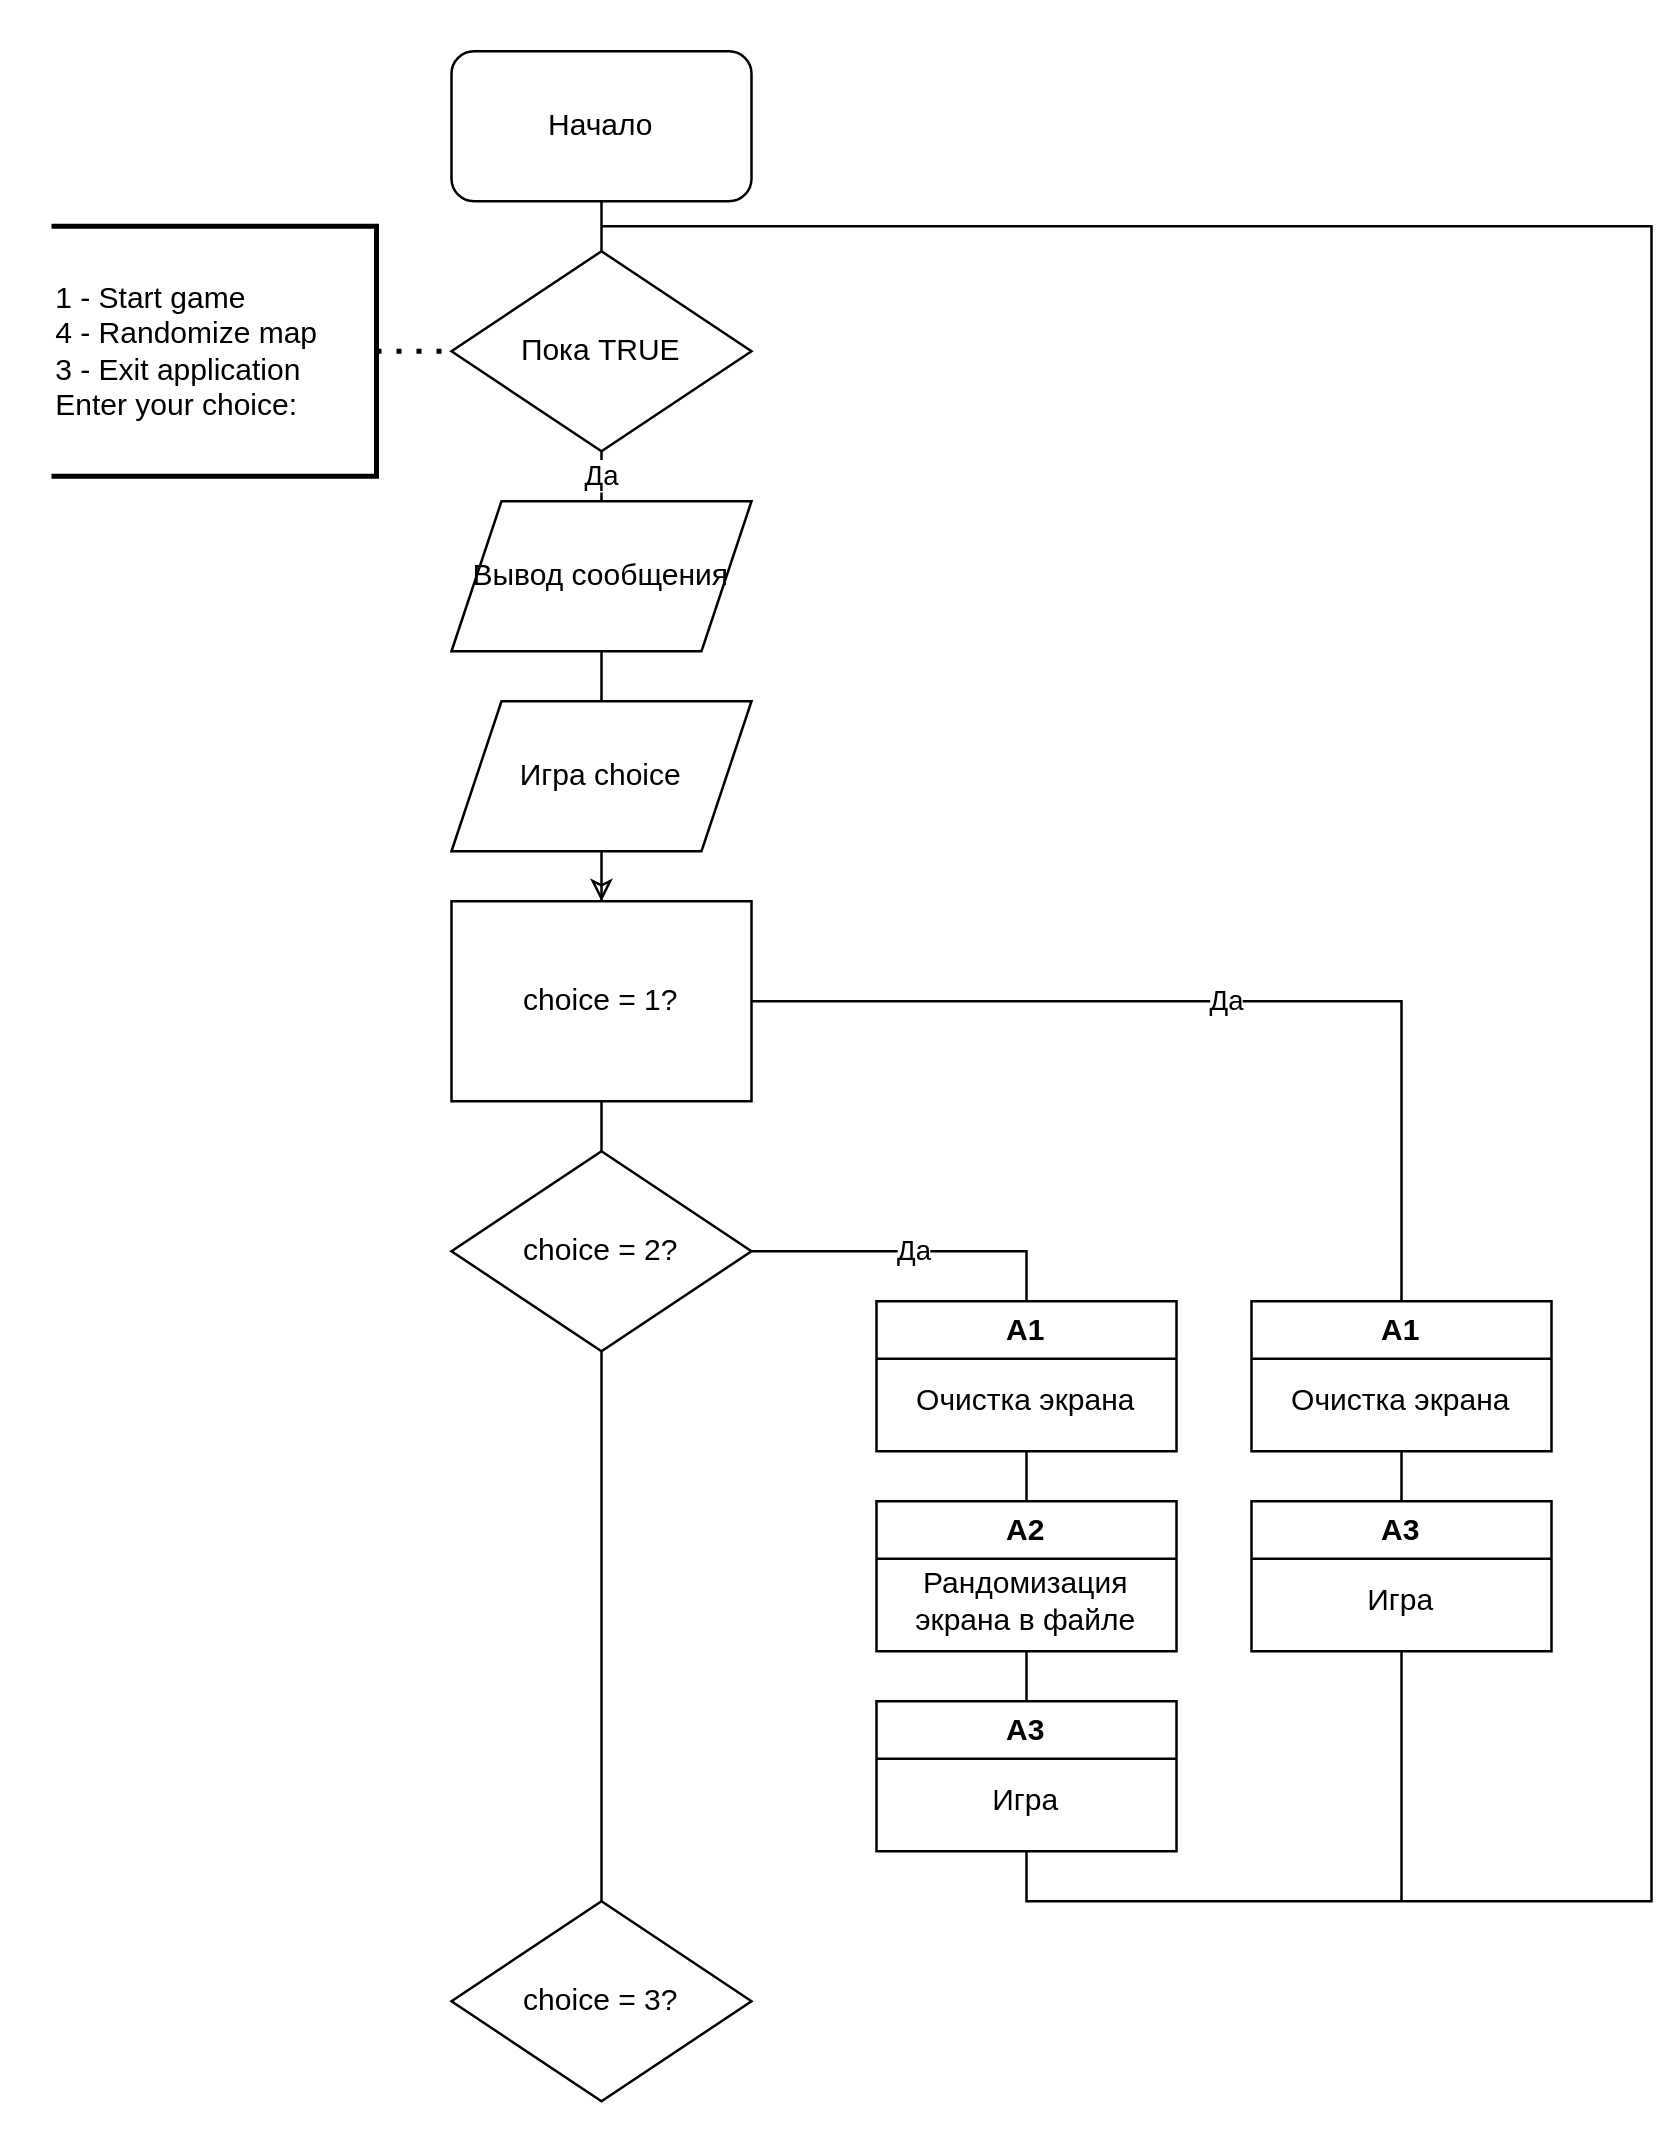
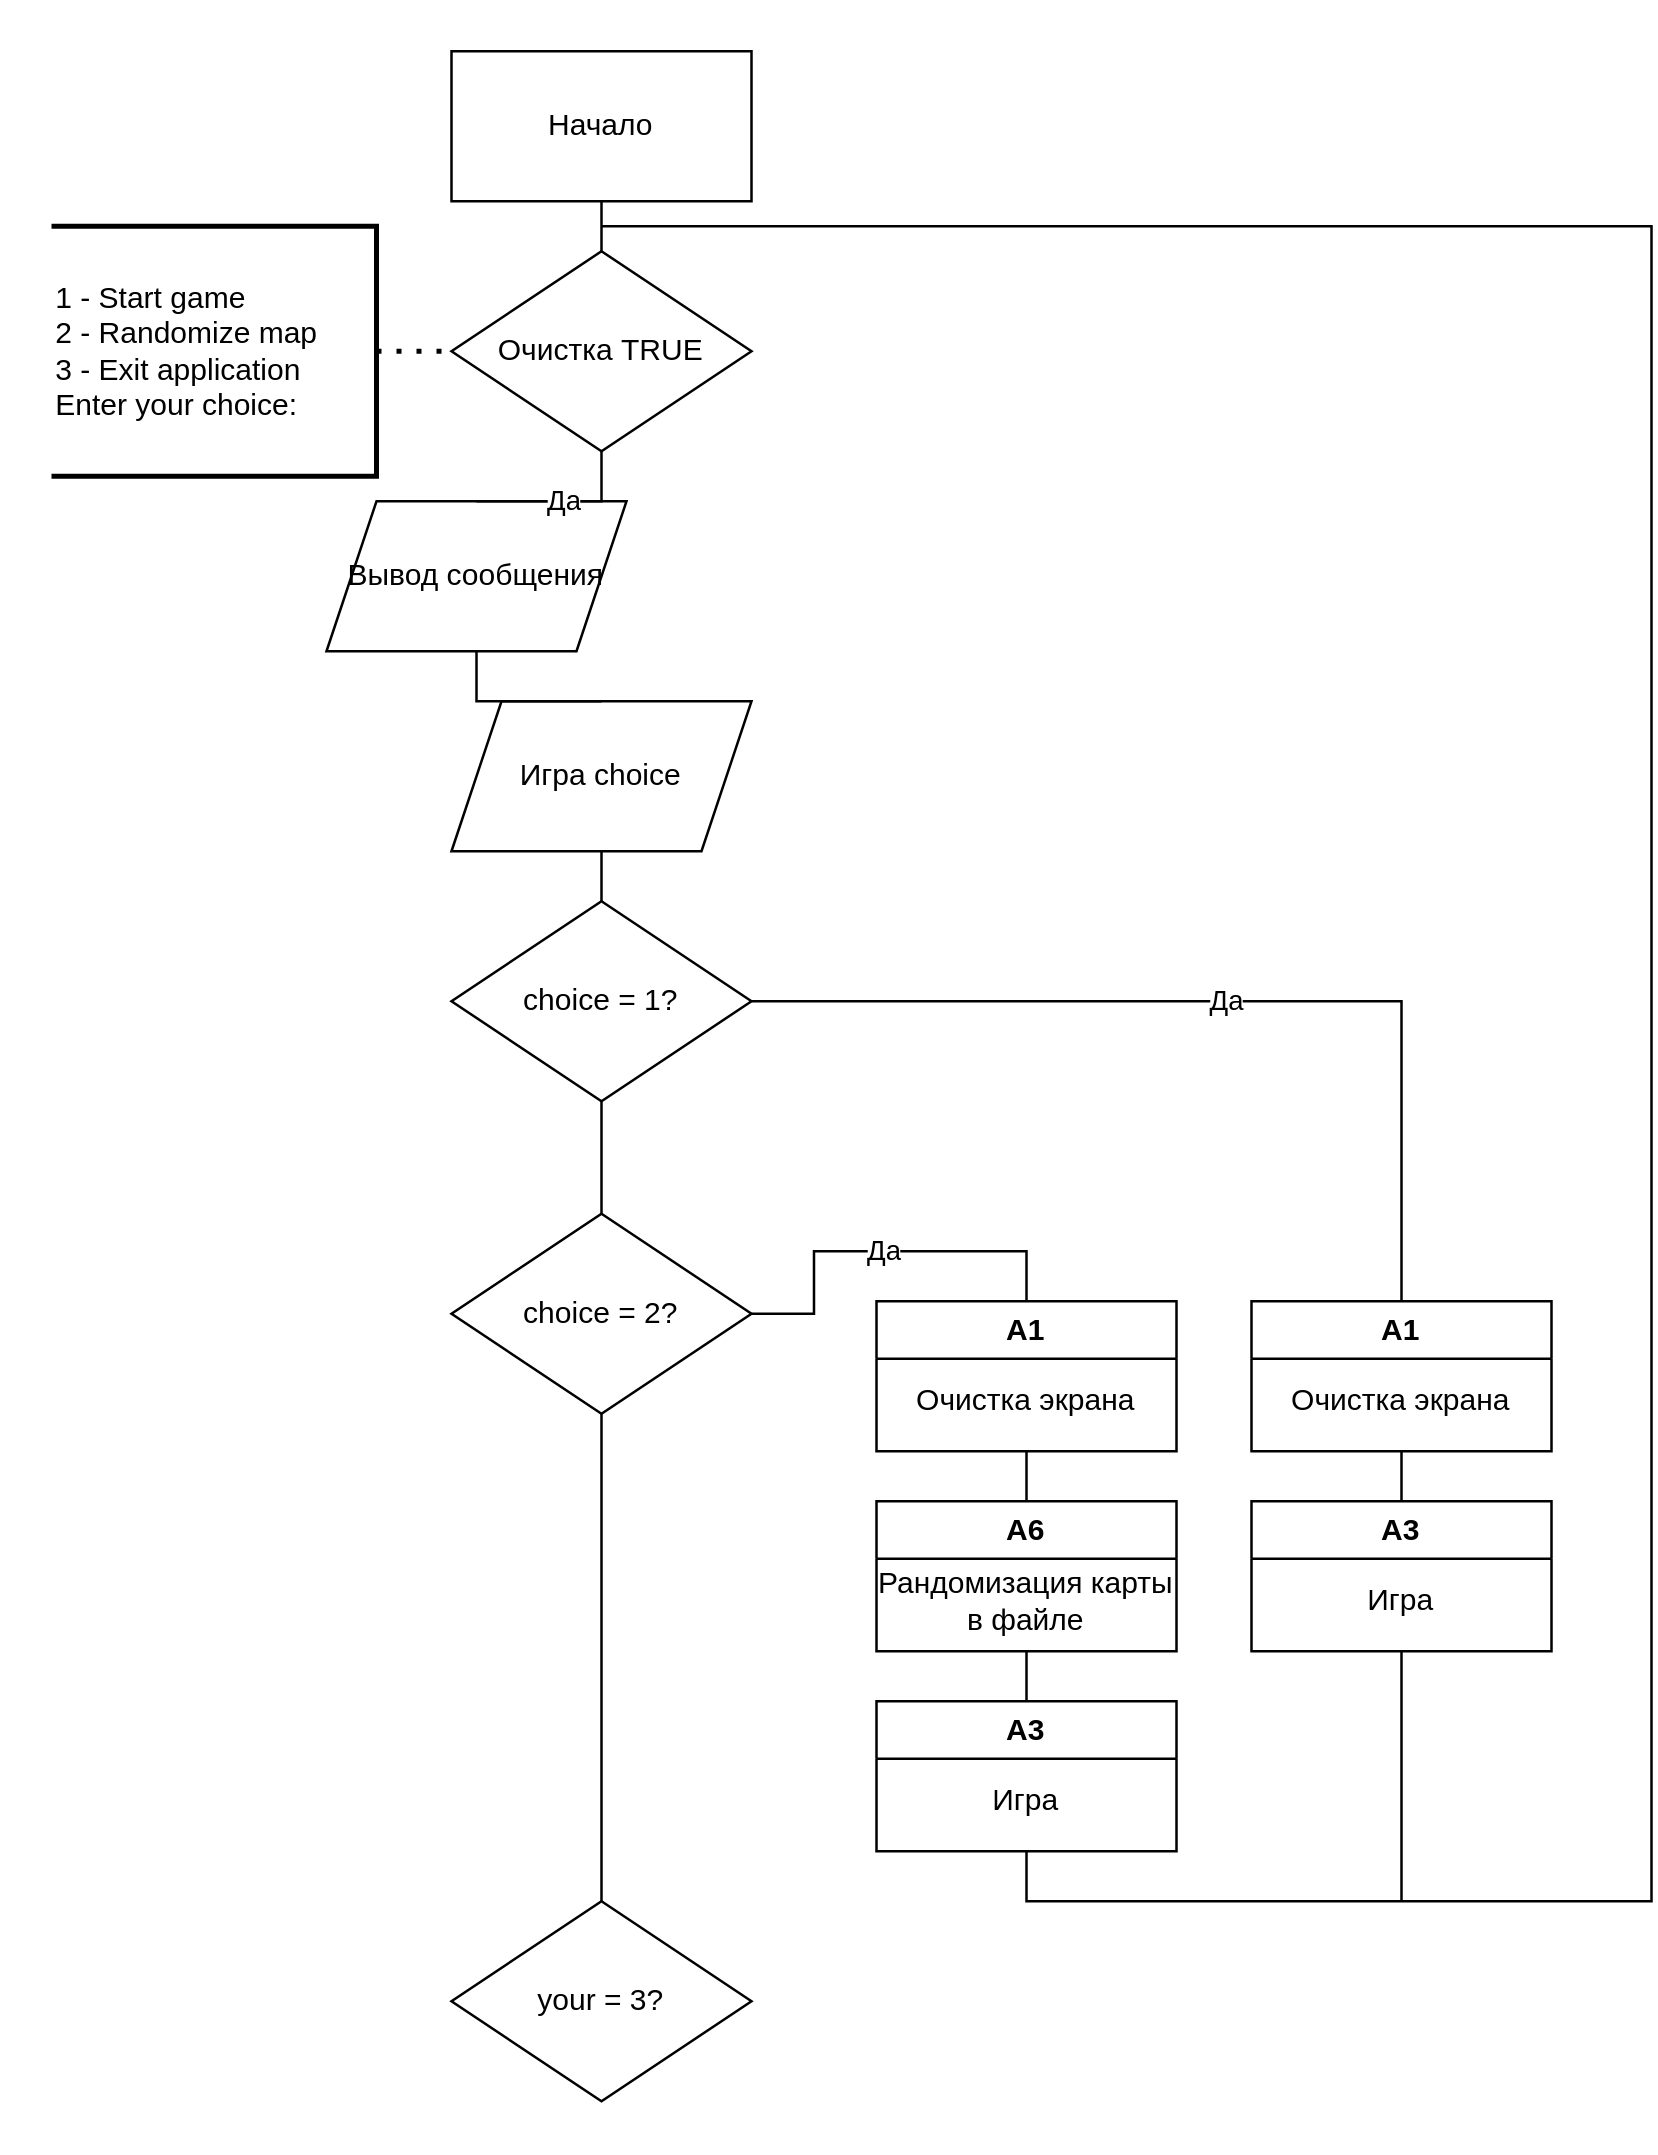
(601, 126) -> (601, 126)
(197, 351) -> (197, 351)
(601, 351) -> (601, 351)
(601, 576) -> (476, 576)
(601, 883) -> (601, 891)
(601, 1001) -> (601, 1001)
(601, 1251) -> (601, 1314)
(1026, 1531) -> (1026, 1531)
(1026, 1601) -> (1026, 1601)
(601, 2001) -> (601, 2001)
